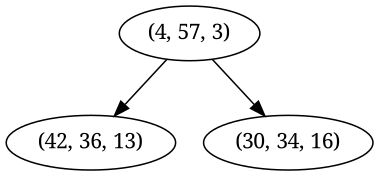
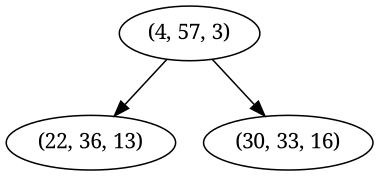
(91, 143) -> (91, 143)
(288, 143) -> (288, 143)
